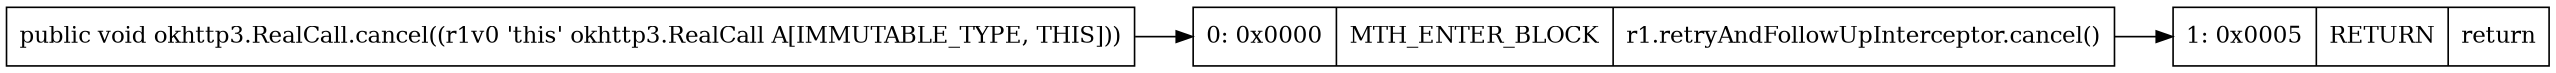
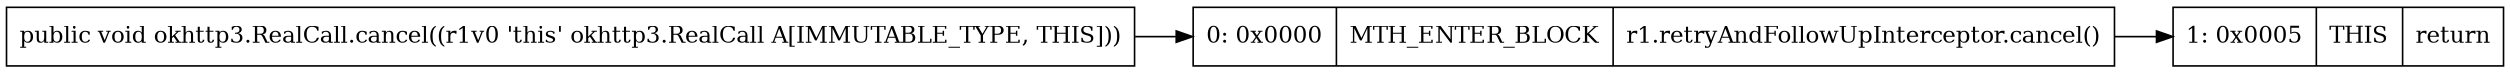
(2382, 36) -> (2359, 36)
